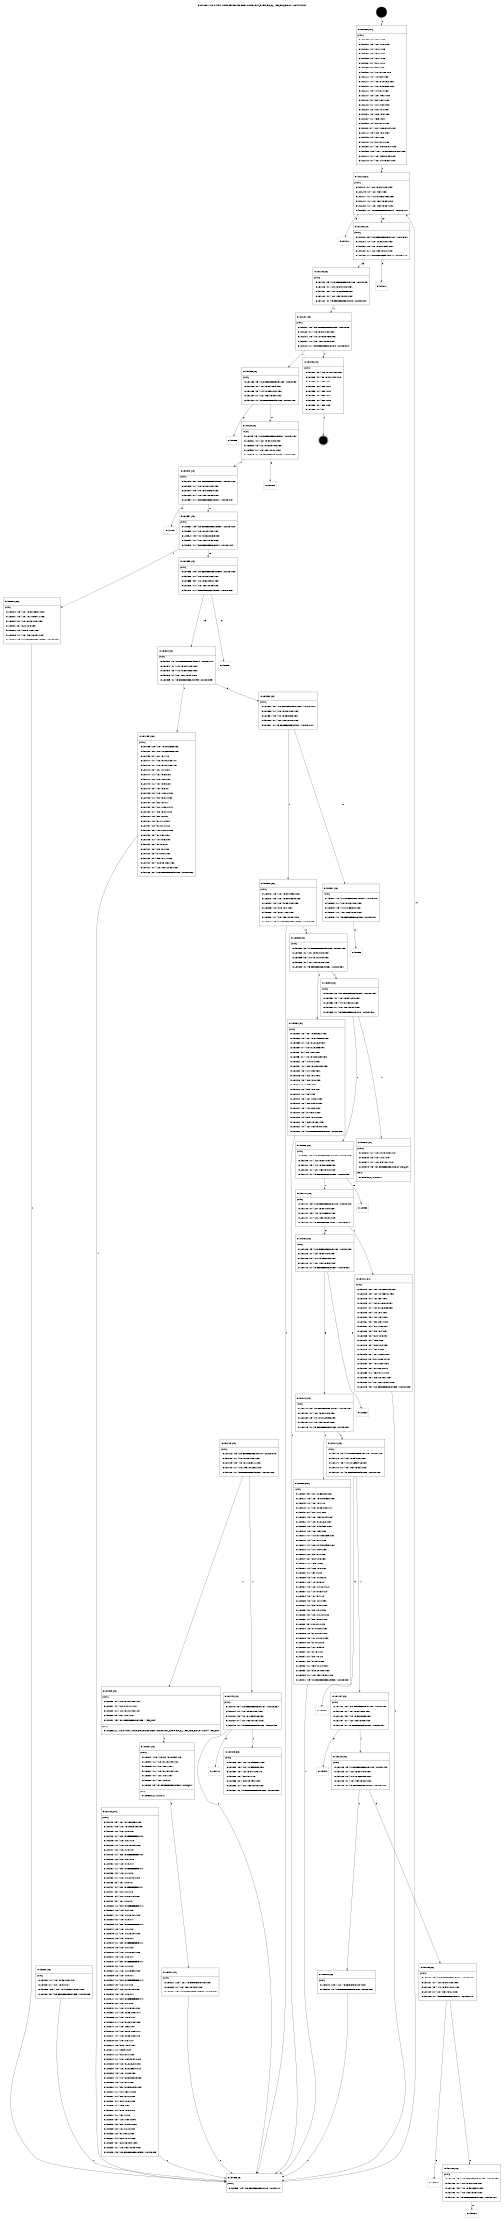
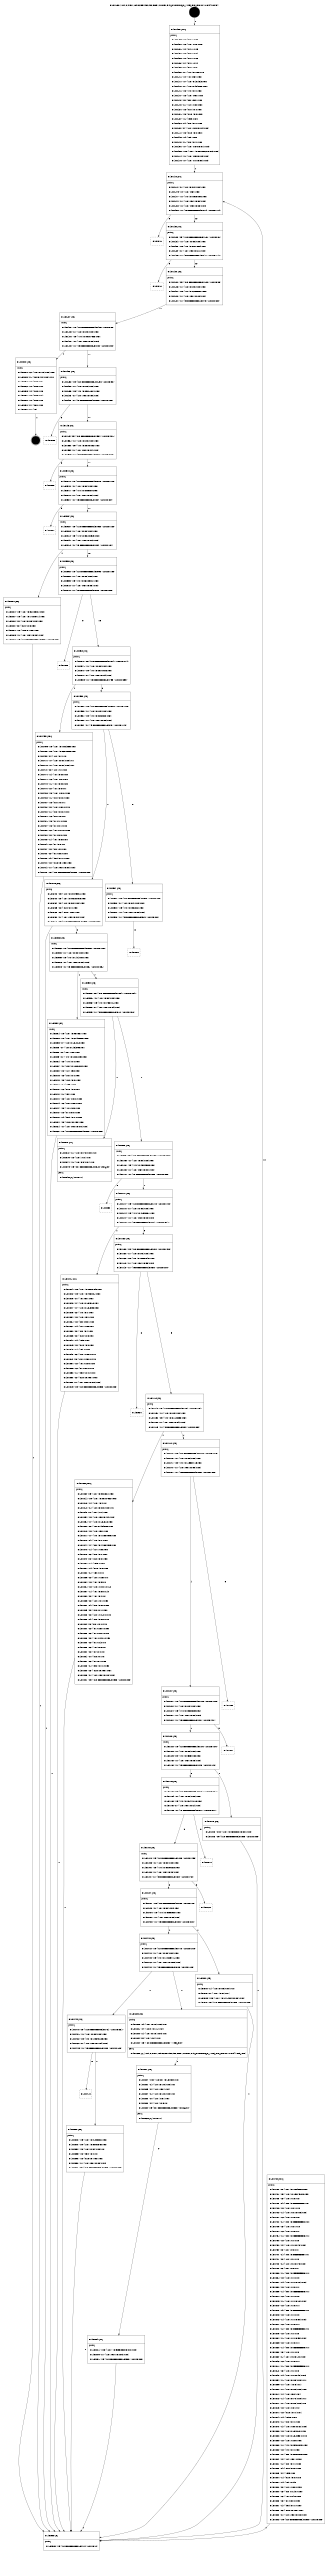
none -> (169, 1908)
(264, 1935) -> (72, 2351)
